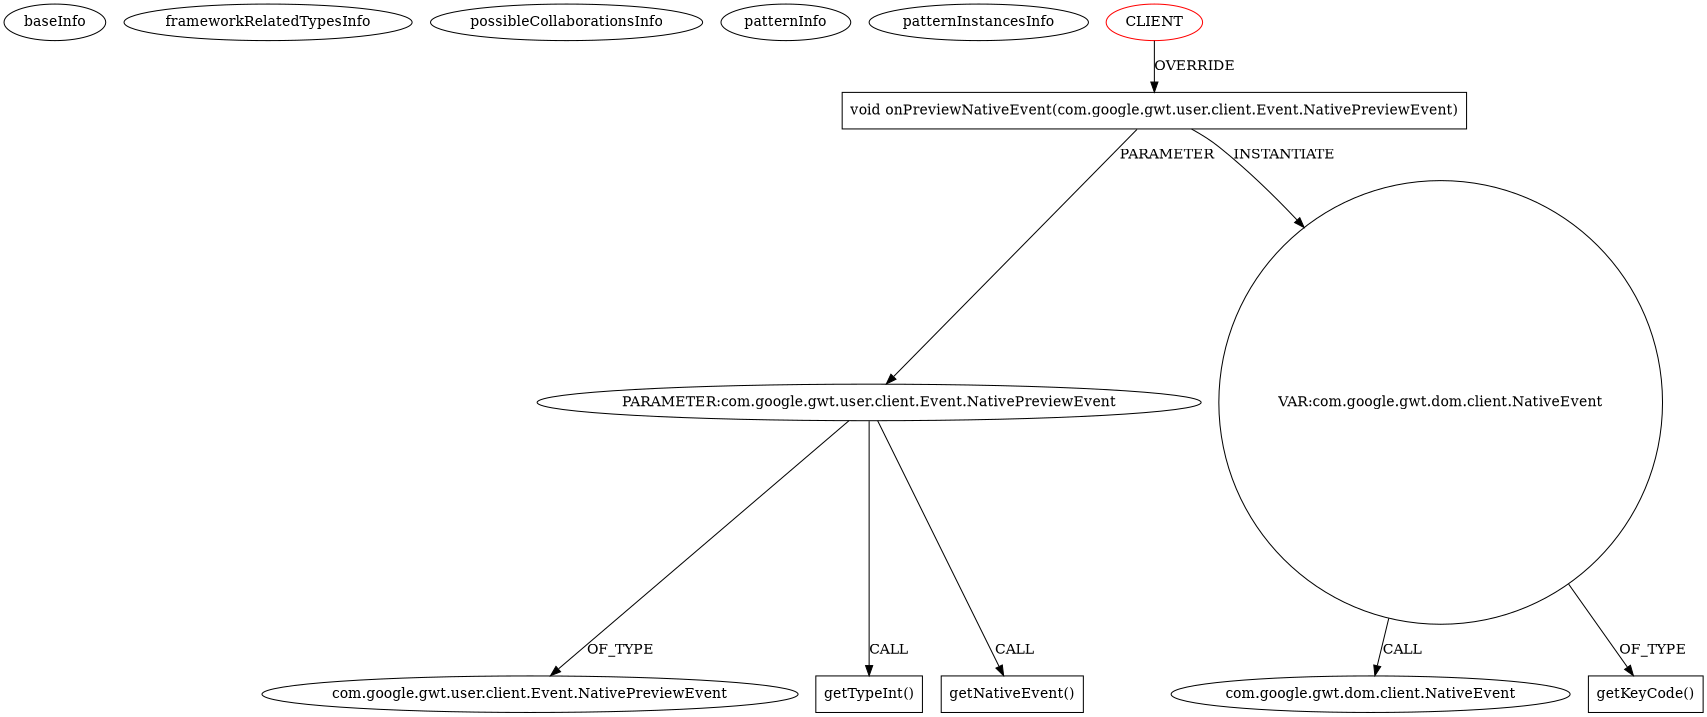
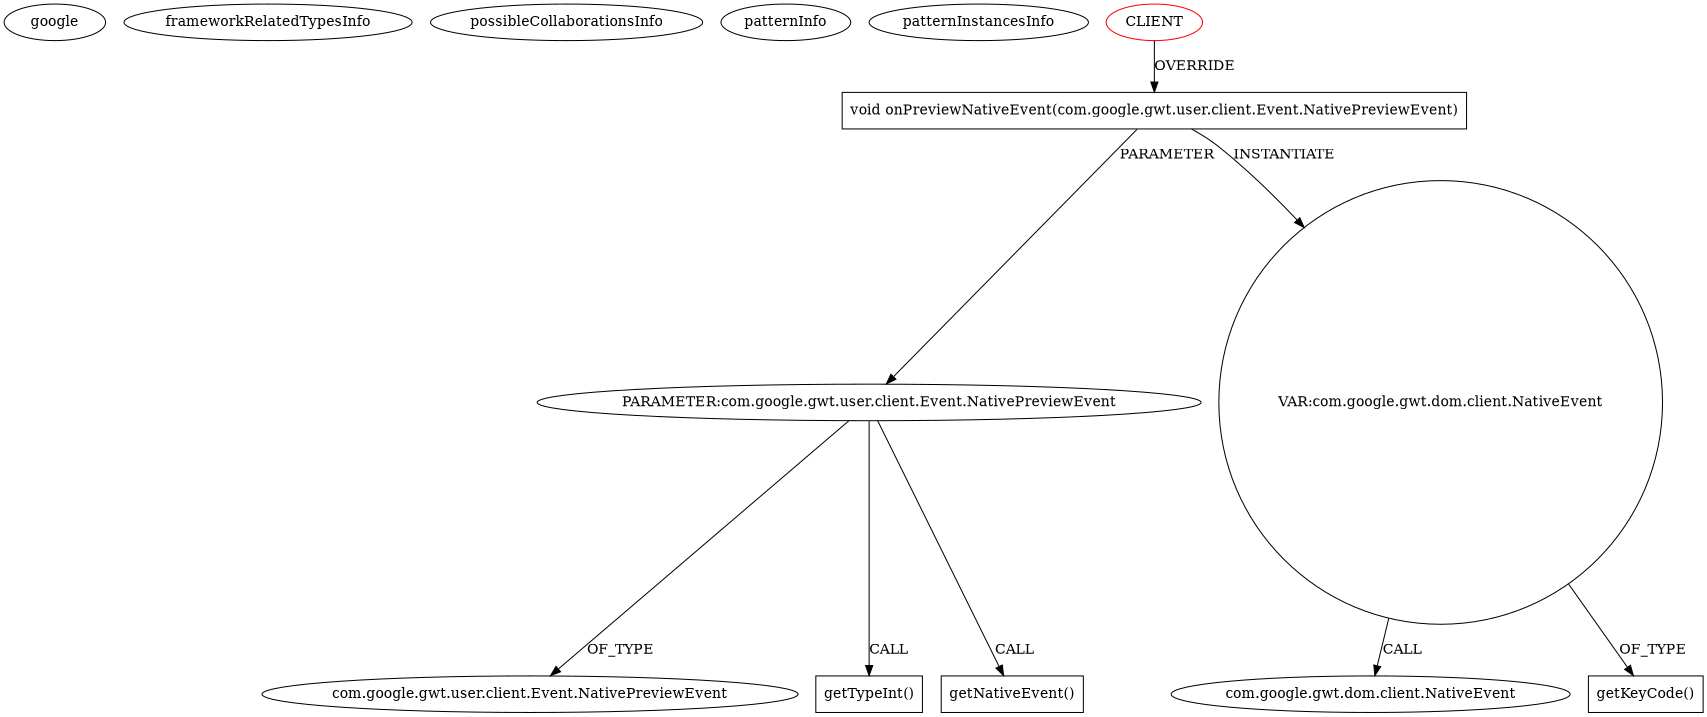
(55, 22) -> (55, 22)
